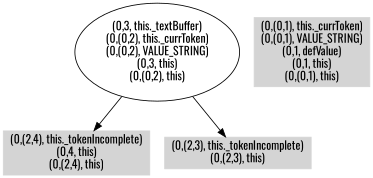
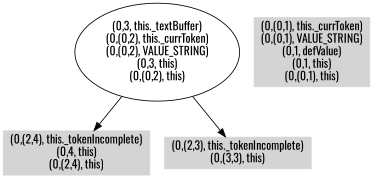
(238, 153) -> (238, 153)
